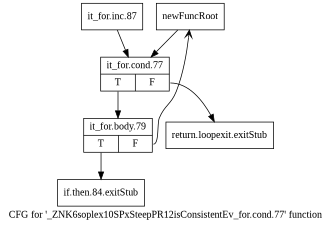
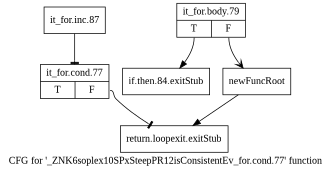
(121, 40) -> (75, 47)
(167, 41) -> (219, 108)
(195, 94) -> (127, 109)
(118, 101) -> none
